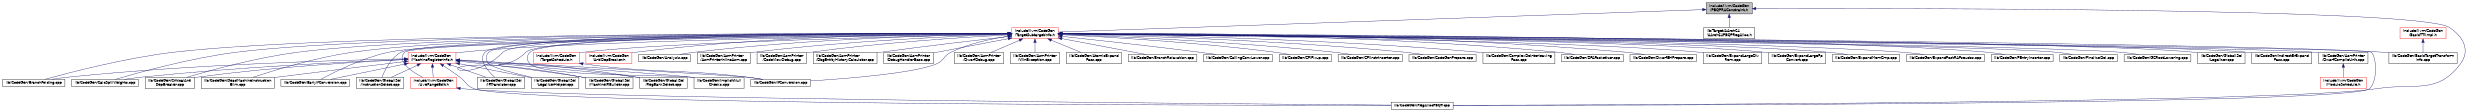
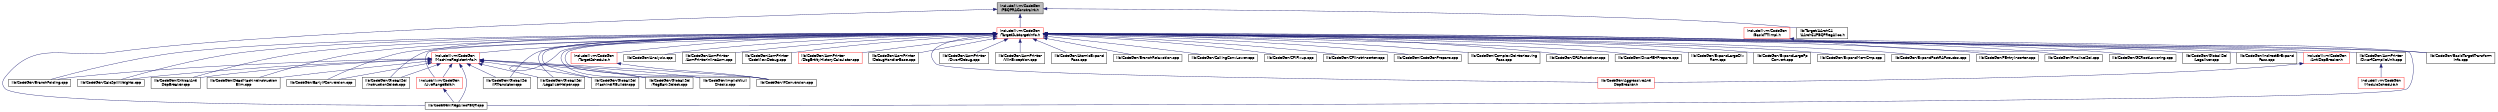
(845, 58) -> (830, 58)
none -> (1626, 83)
